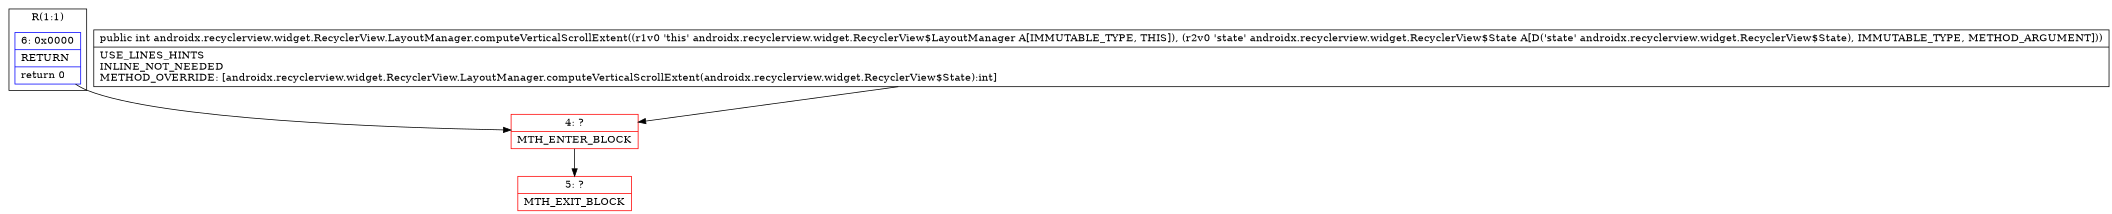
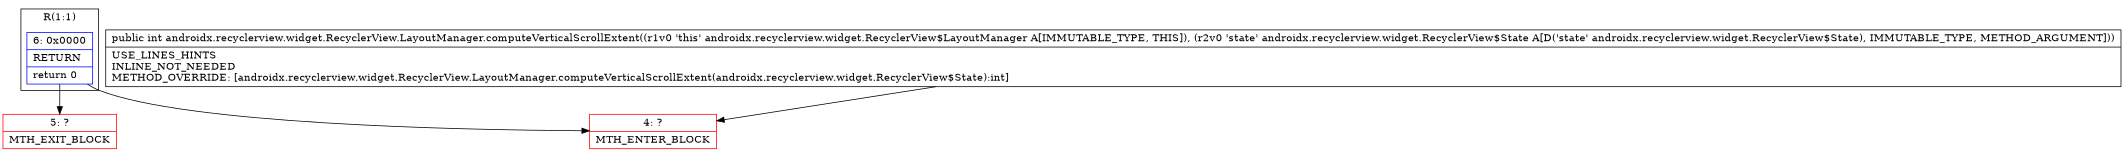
(575, 159) -> (60, 95)
